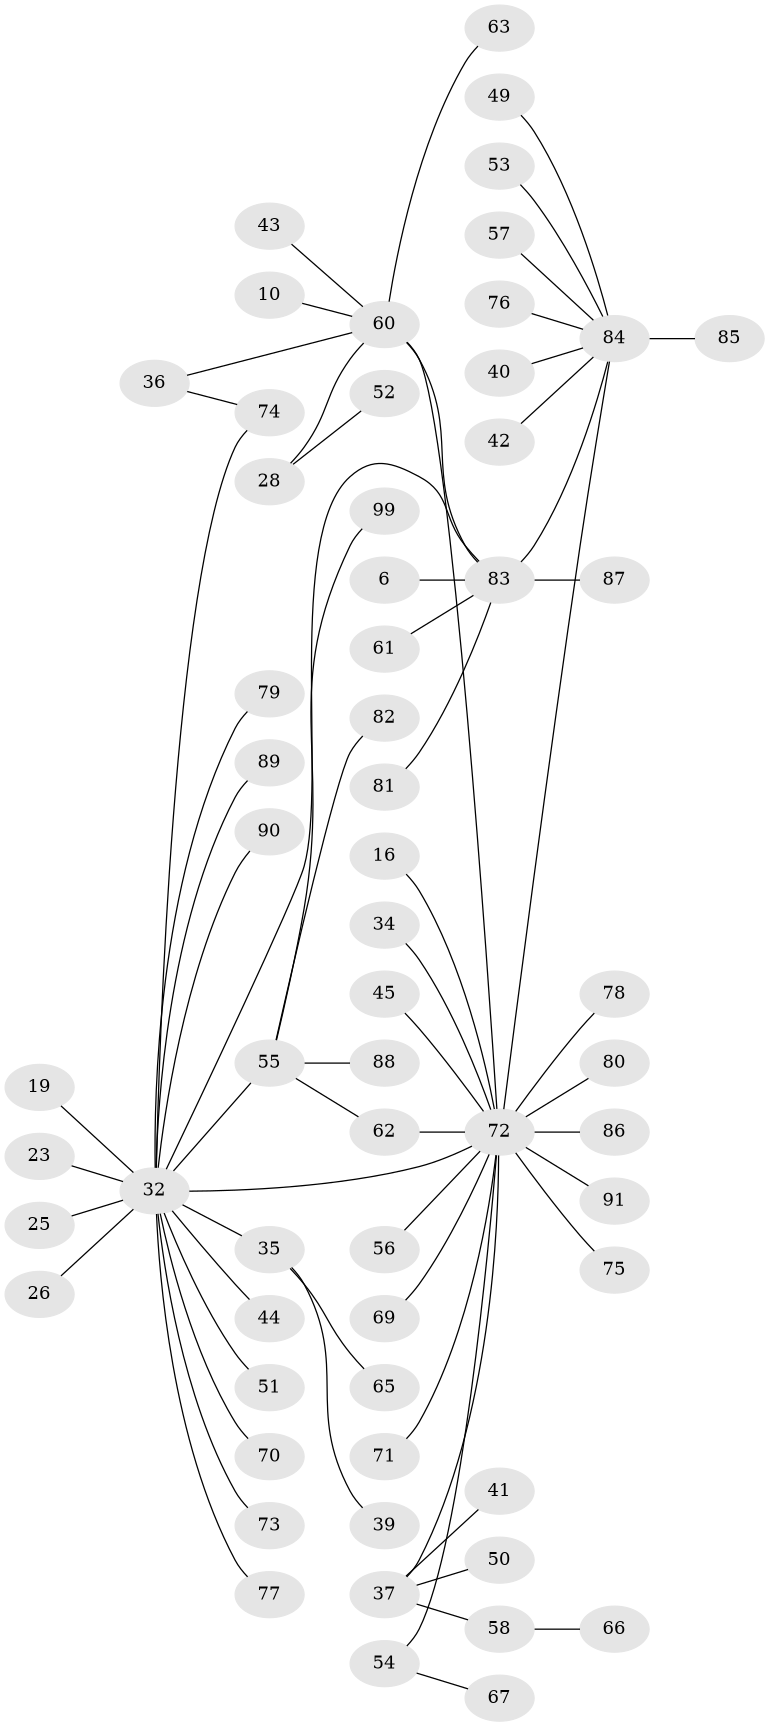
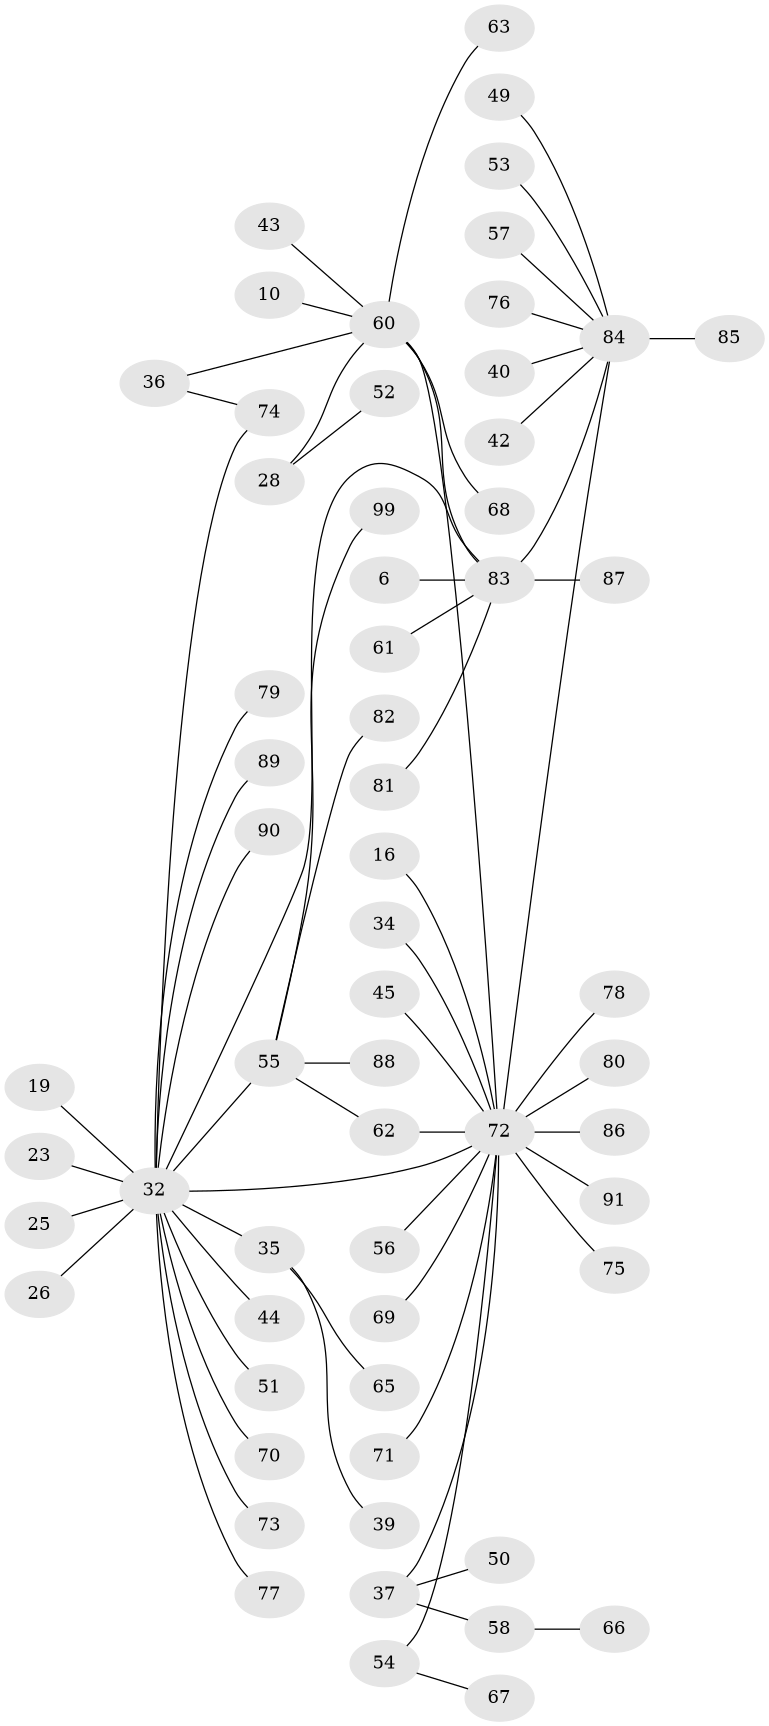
none -> (500, 511)
(500, 1491) -> none
